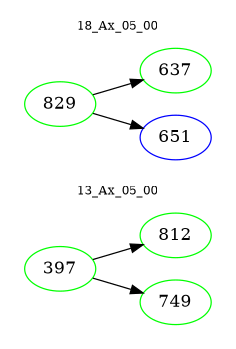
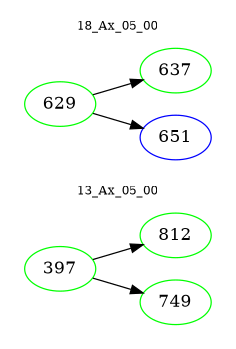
(60, 104) -> (60, 104)
